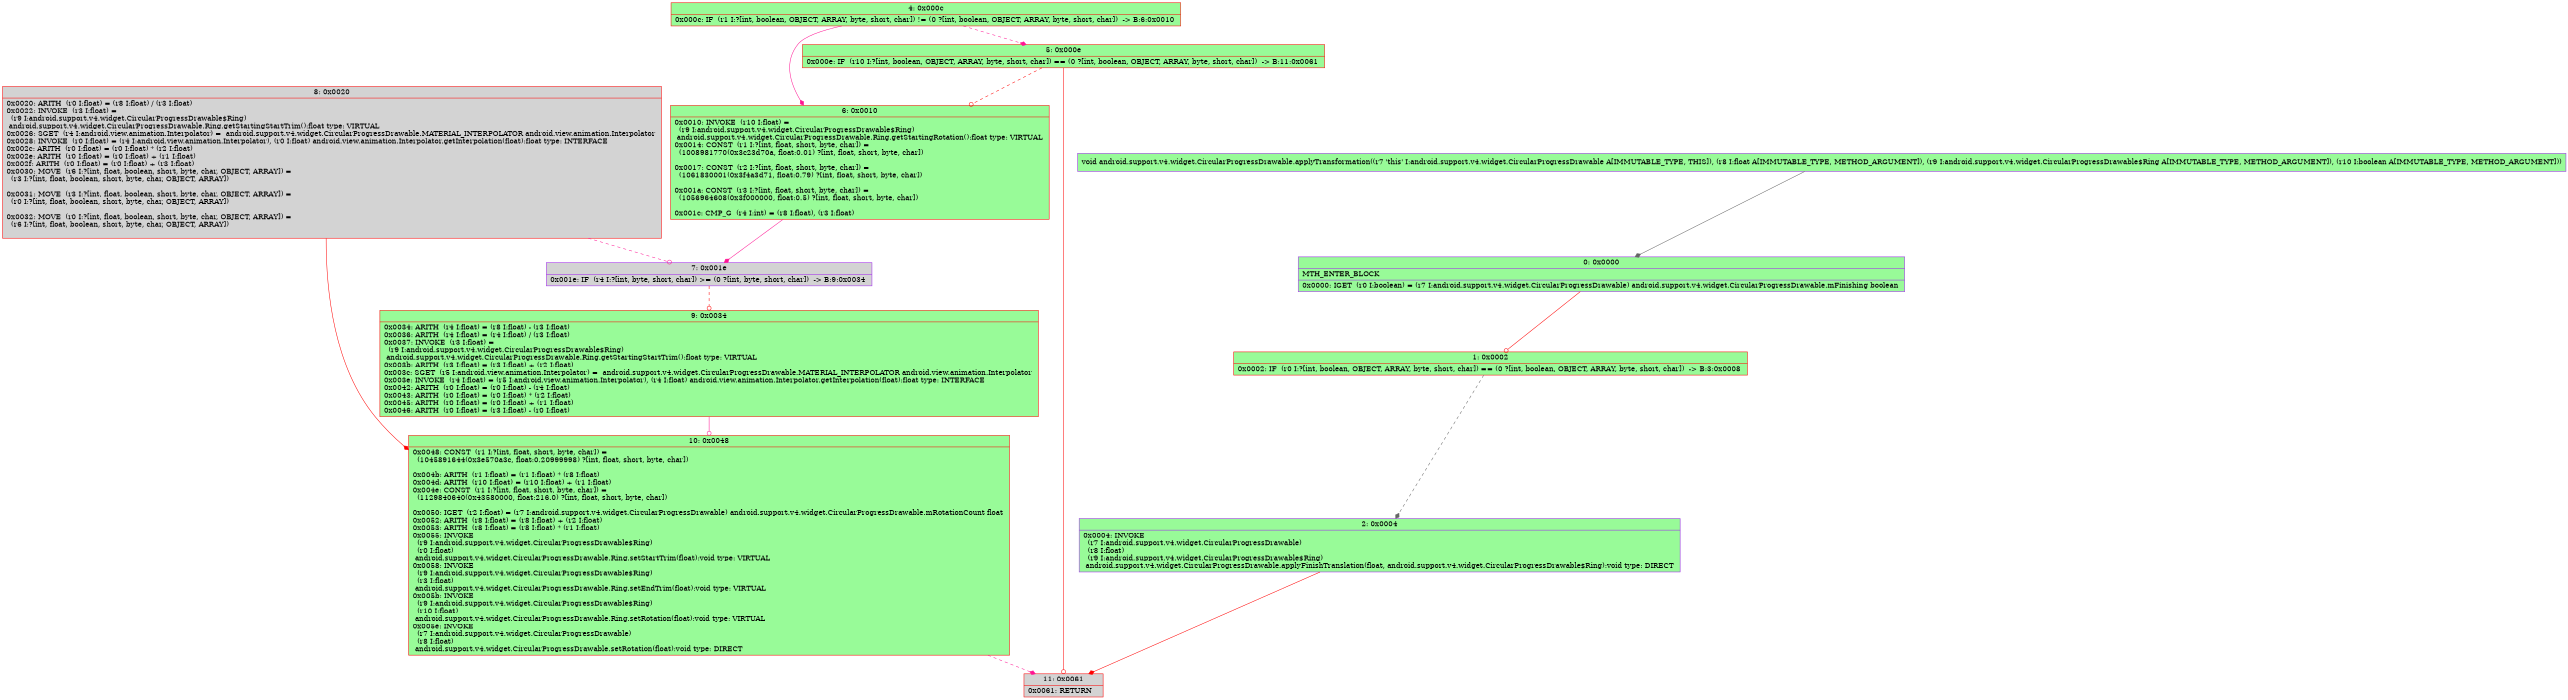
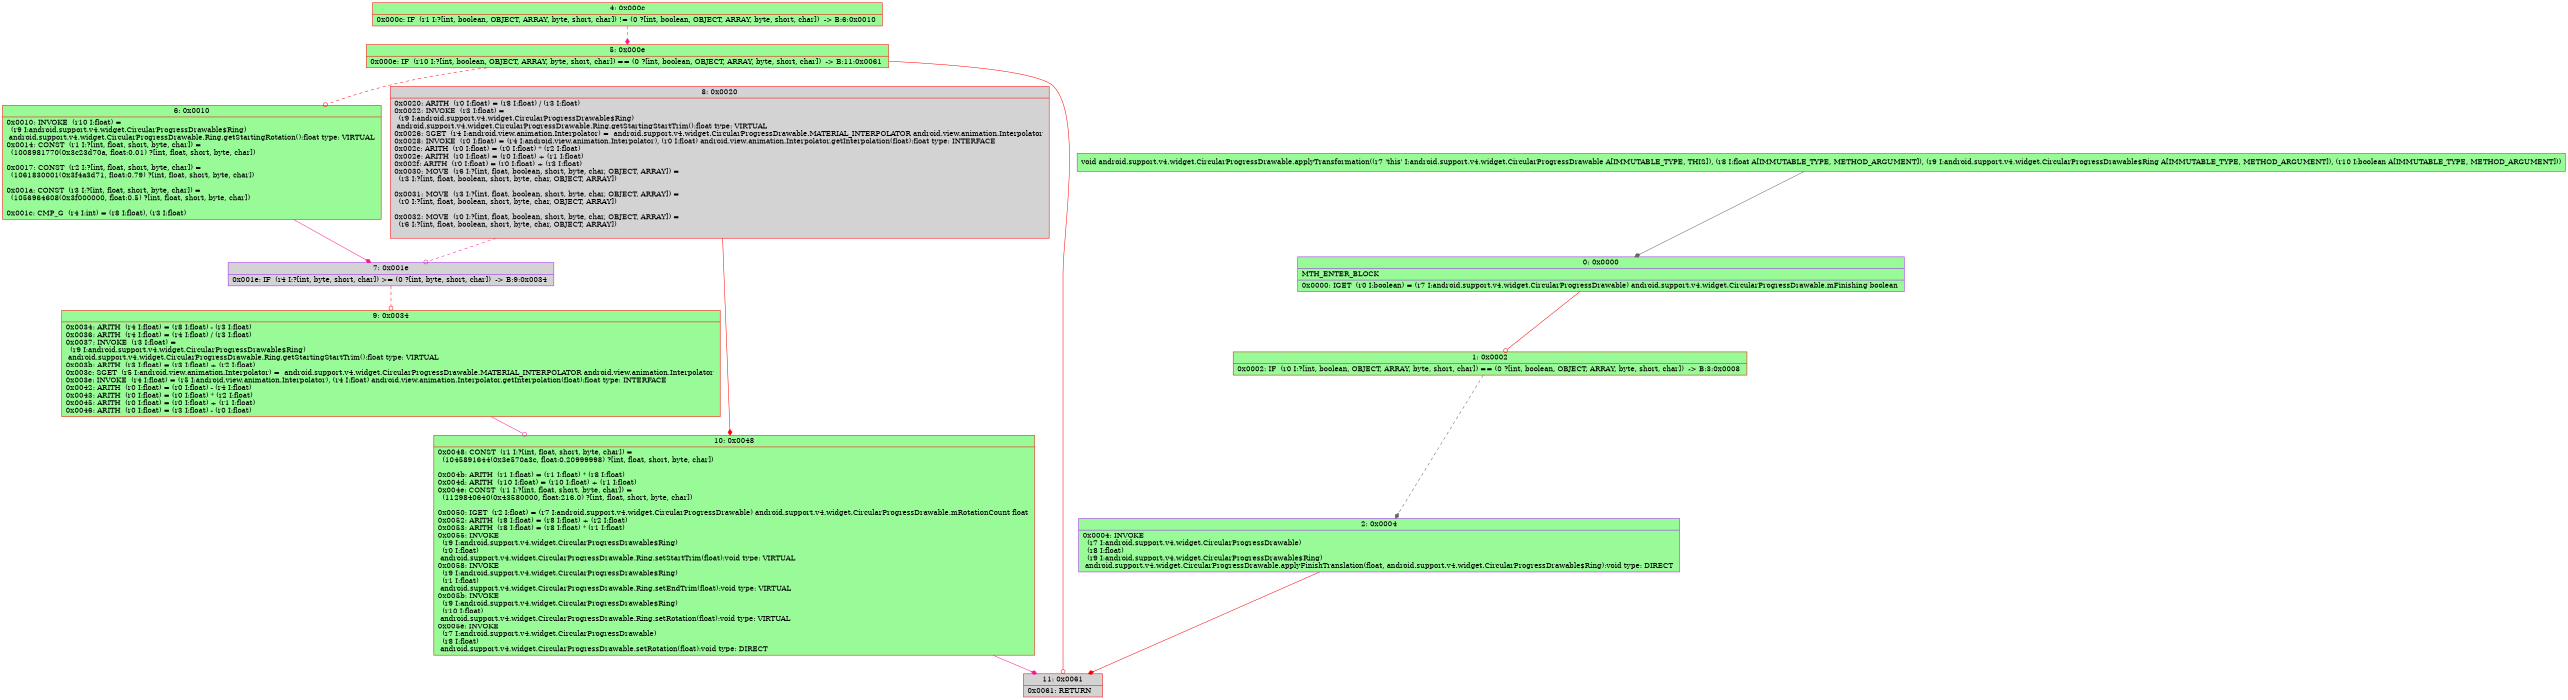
(795, 49) -> none
(433, 581) -> (459, 581)
(1009, 663) -> (1012, 663)
